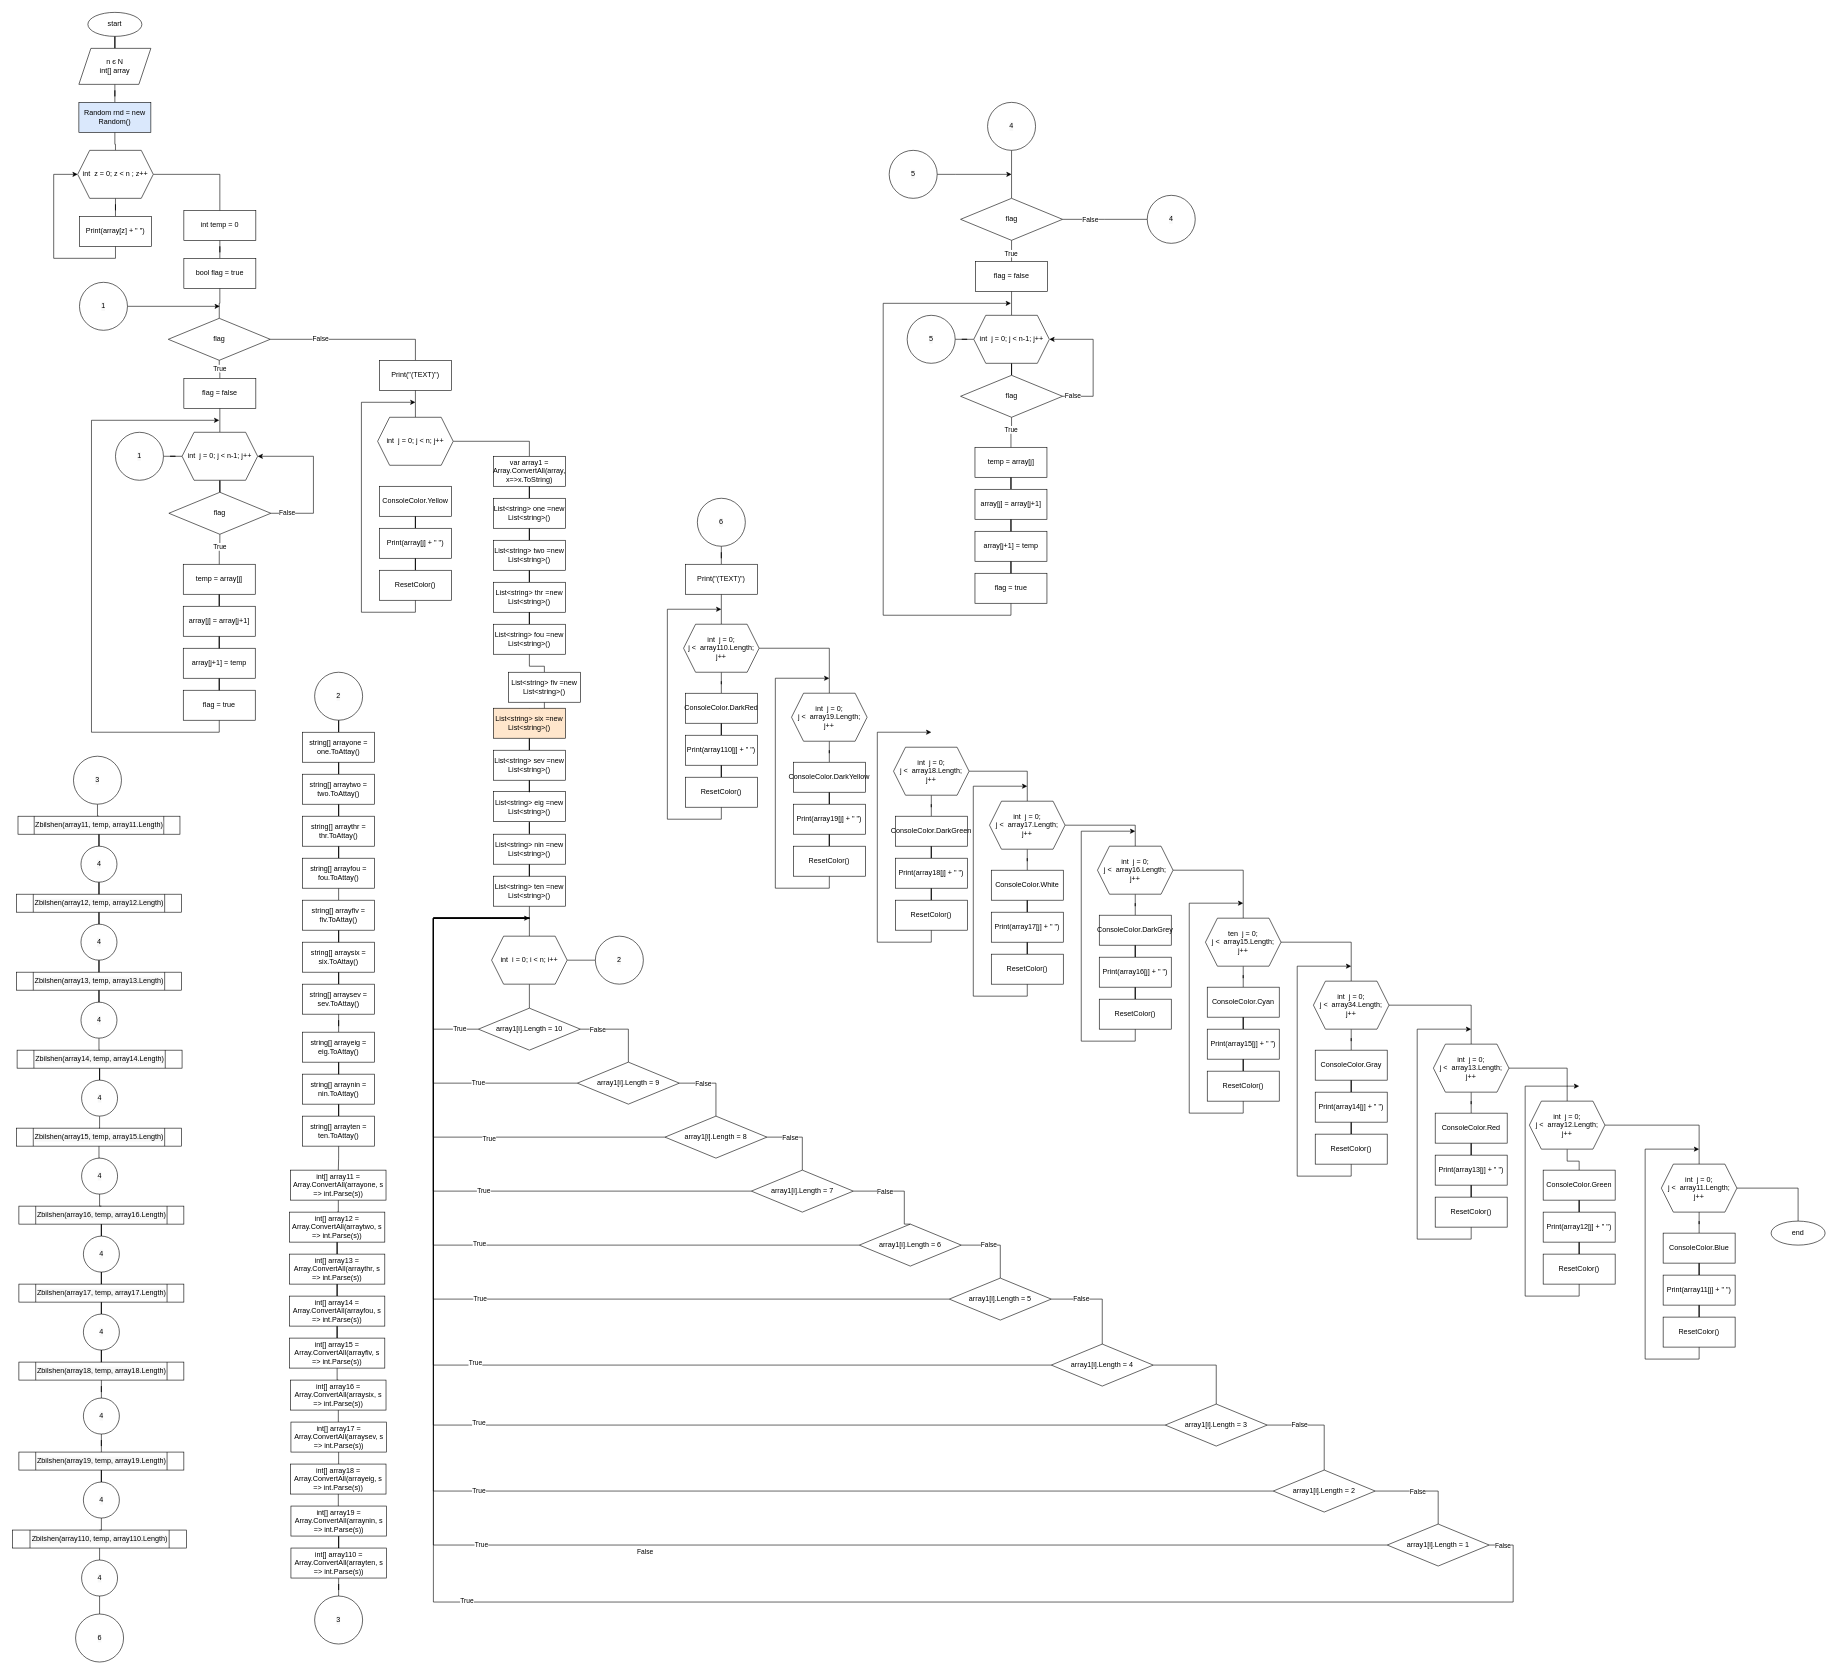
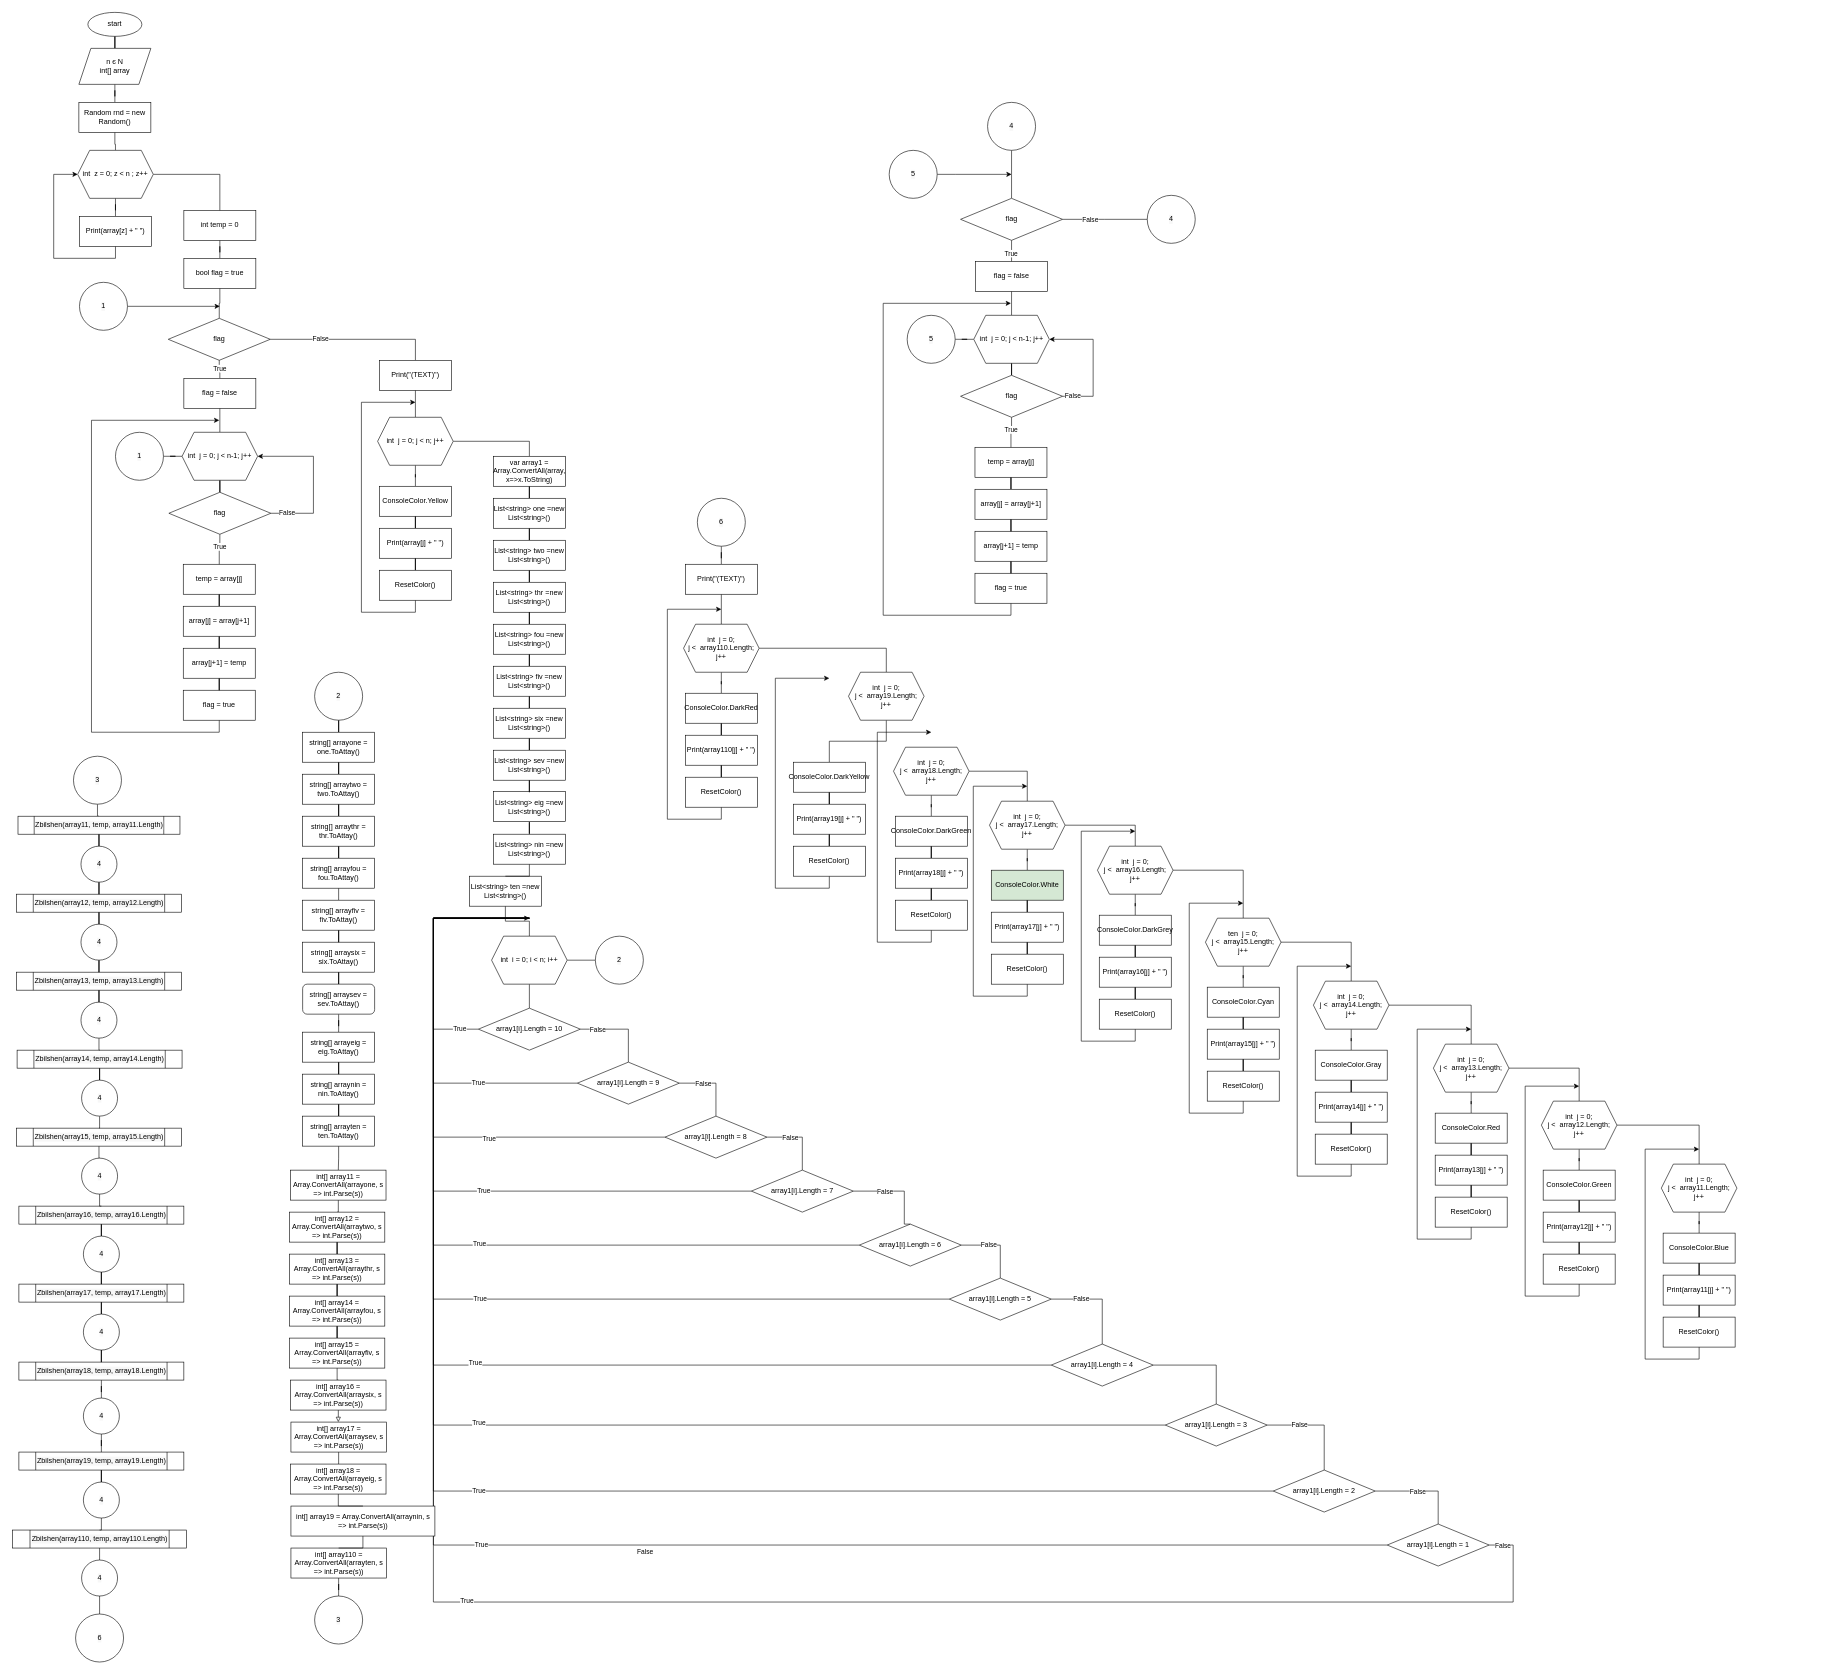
(115, 117) -> (115, 117)
none -> (416, 476)
(545, 687) -> (530, 681)
(830, 717) -> (887, 696)
(530, 723) -> (530, 723)
(1028, 885) -> (1028, 885)
(530, 891) -> (506, 891)
(339, 999) -> (339, 999)
(1352, 1005) -> (1352, 1005)
(1568, 1125) -> (1580, 1125)
(1784, 1188) -> none
(1799, 1233) -> none
(338, 1418) -> (338, 1416)
(339, 1521) -> (363, 1521)
